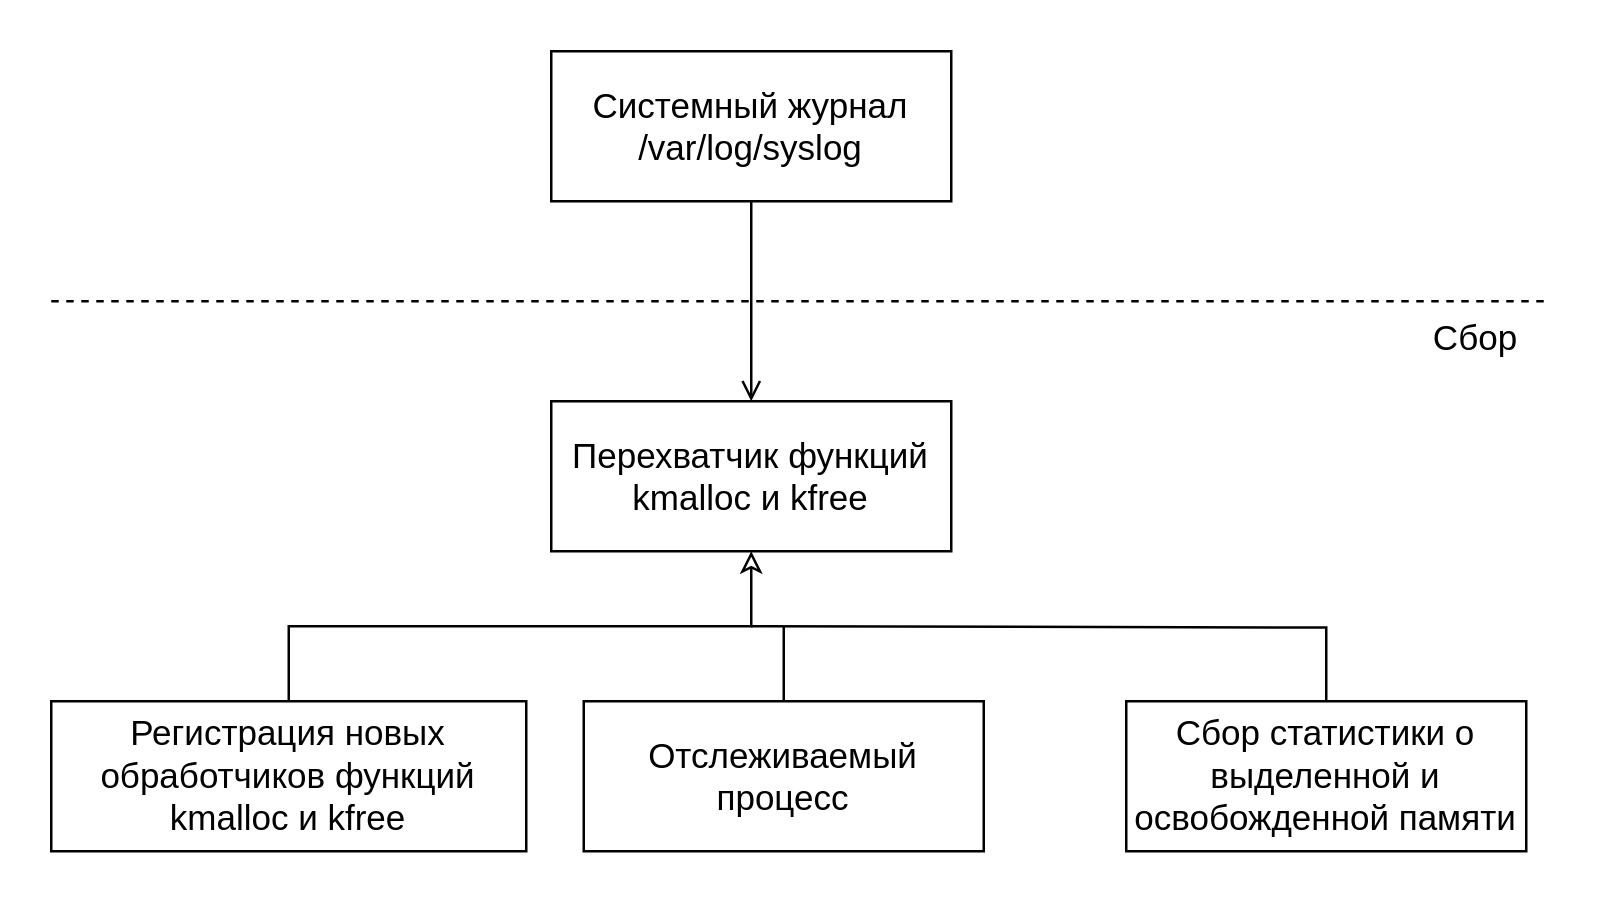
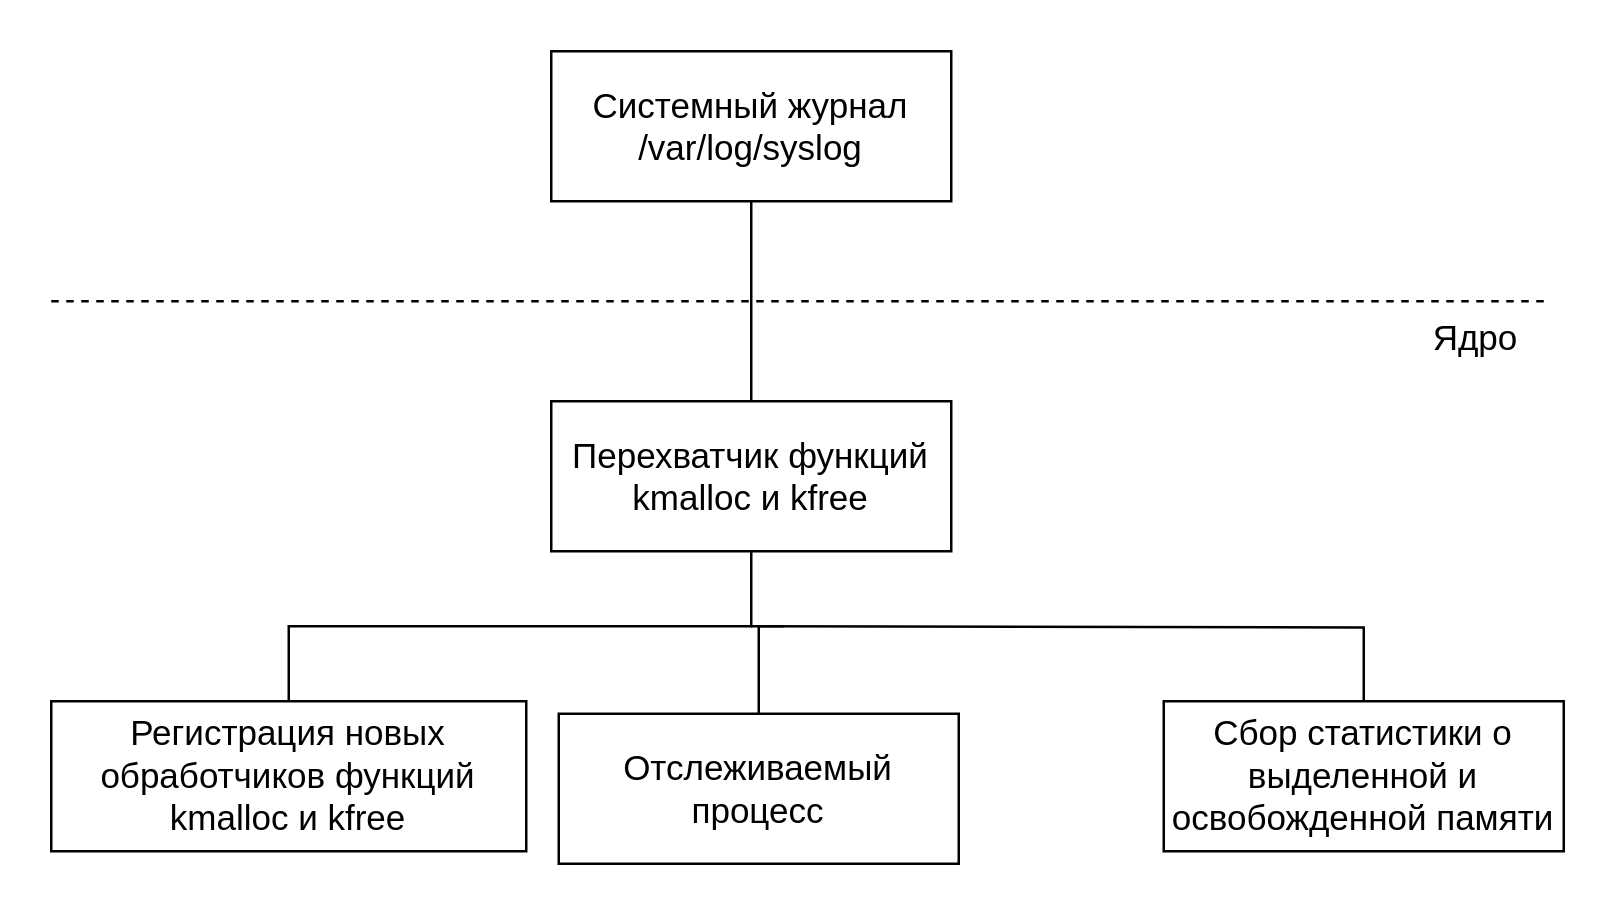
(1476, 339) -> (1476, 339)
(751, 392) -> (751, 394)
(751, 569) -> (751, 562)
(784, 776) -> (759, 789)
(1326, 776) -> (1364, 776)
